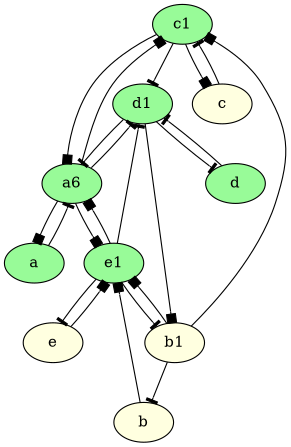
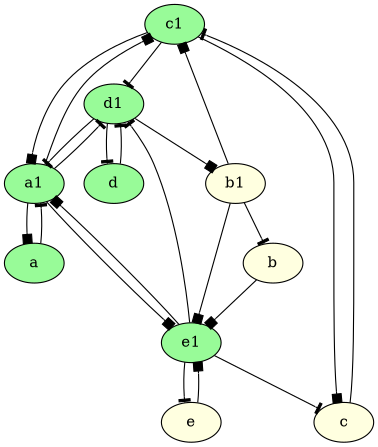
(72, 184) -> (34, 184)
(137, 303) -> (265, 381)
